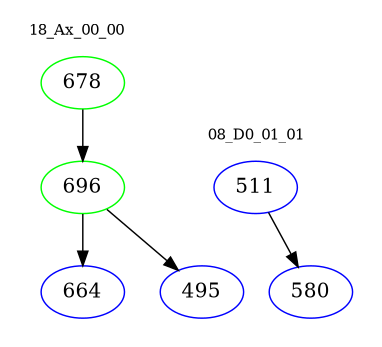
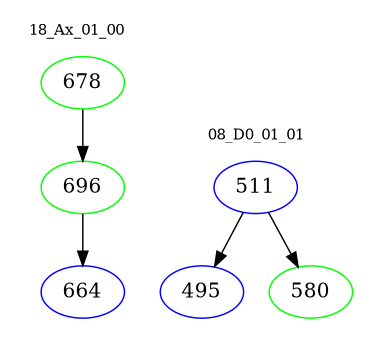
(77, 31) -> (77, 31)
(126, 226) -> (232, 233)
(311, 292) -> (311, 292)
